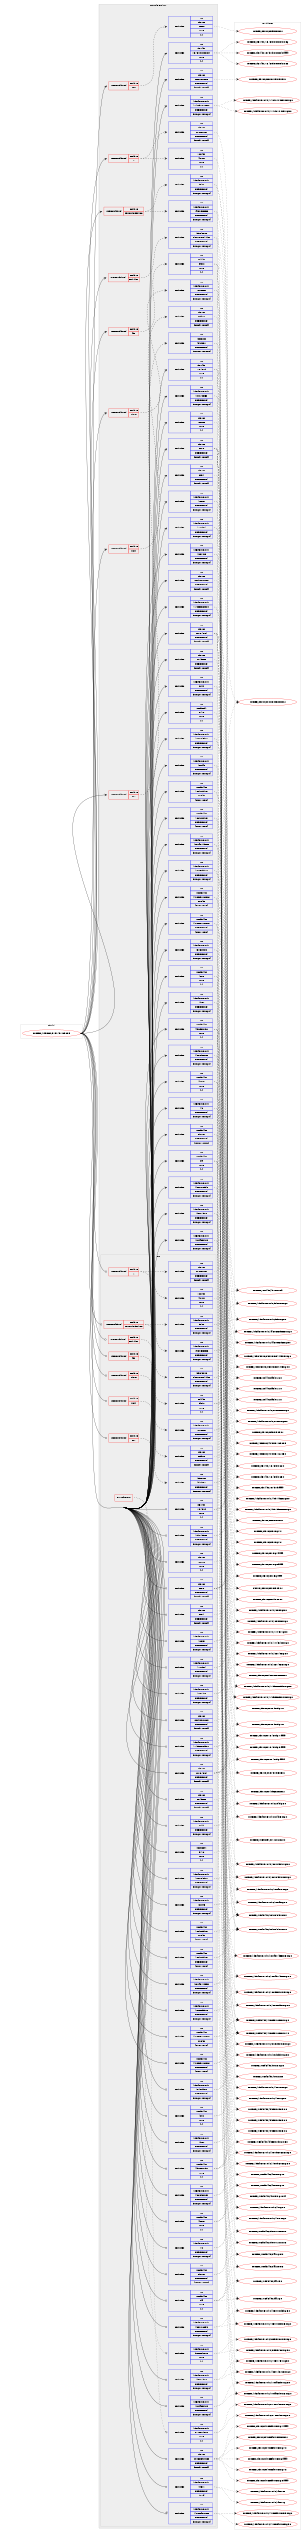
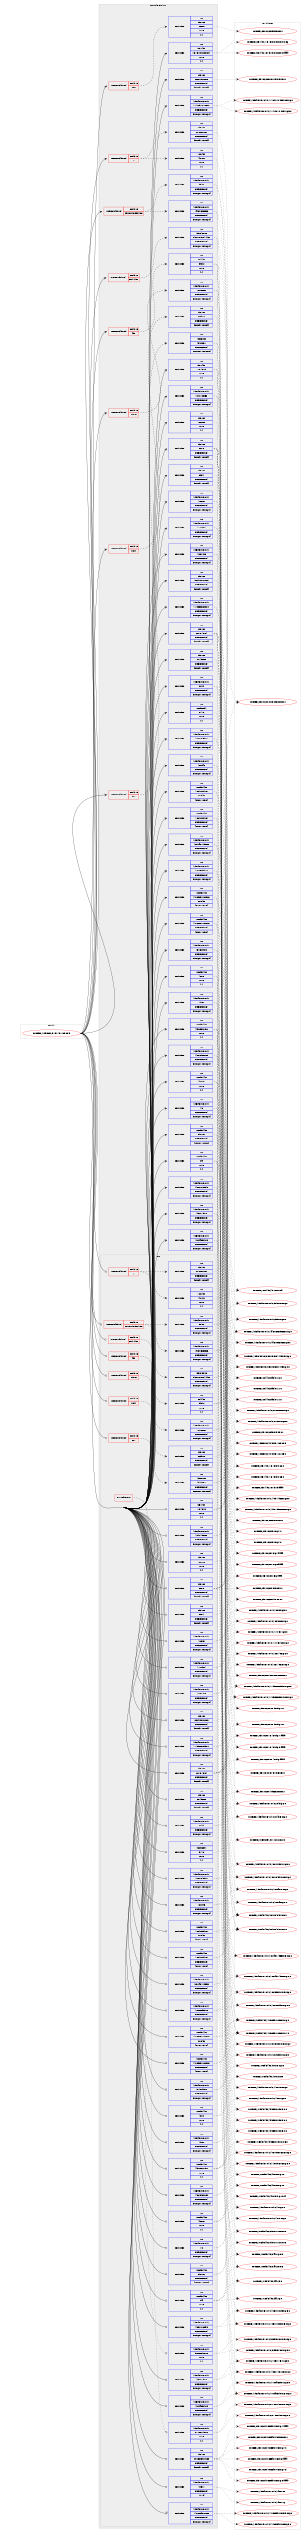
(268, 64) -> none
(268, 1588) -> (268, 1588)
